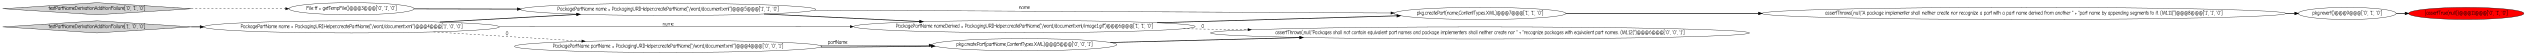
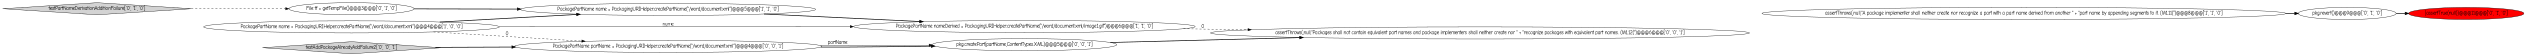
(1480, 13) -> none
(97, 27) -> none
none -> (352, 48)
